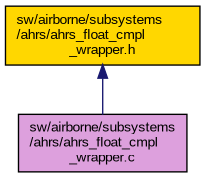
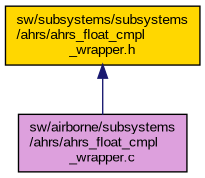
(103, 36) -> (103, 36)
